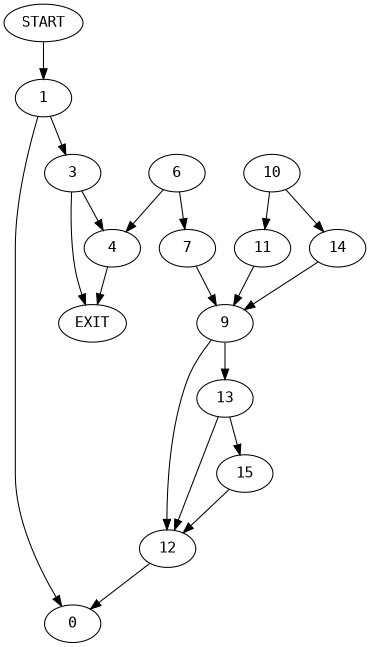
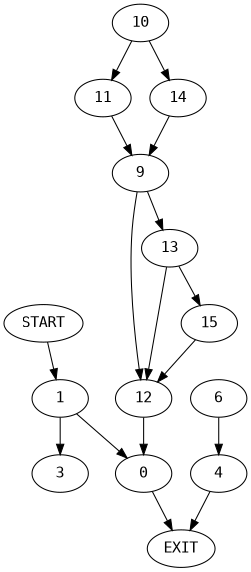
(90, 206) -> none
(72, 244) -> (160, 506)
(187, 248) -> none
